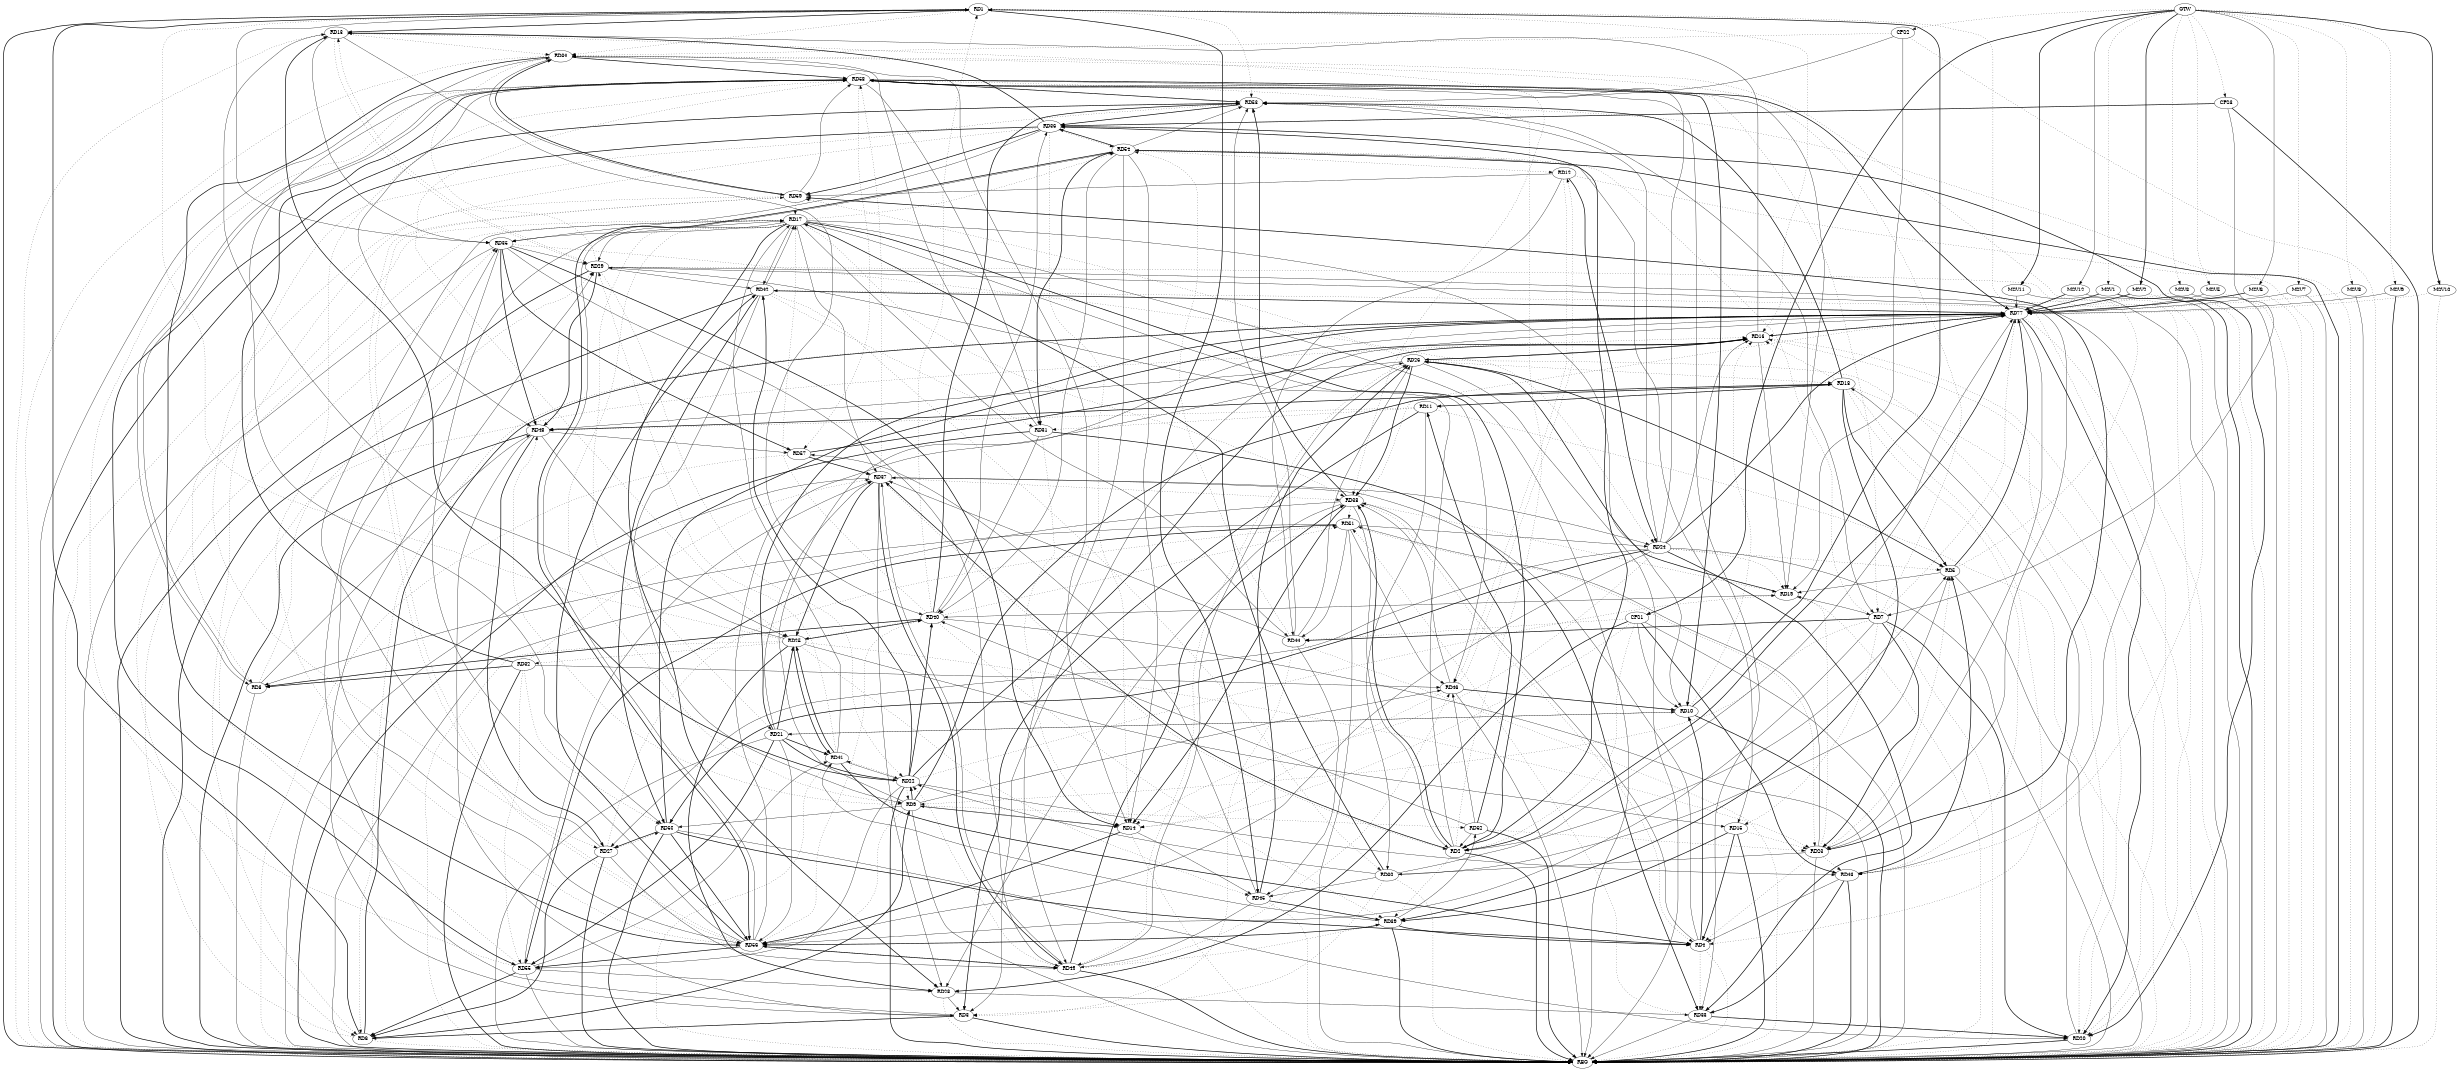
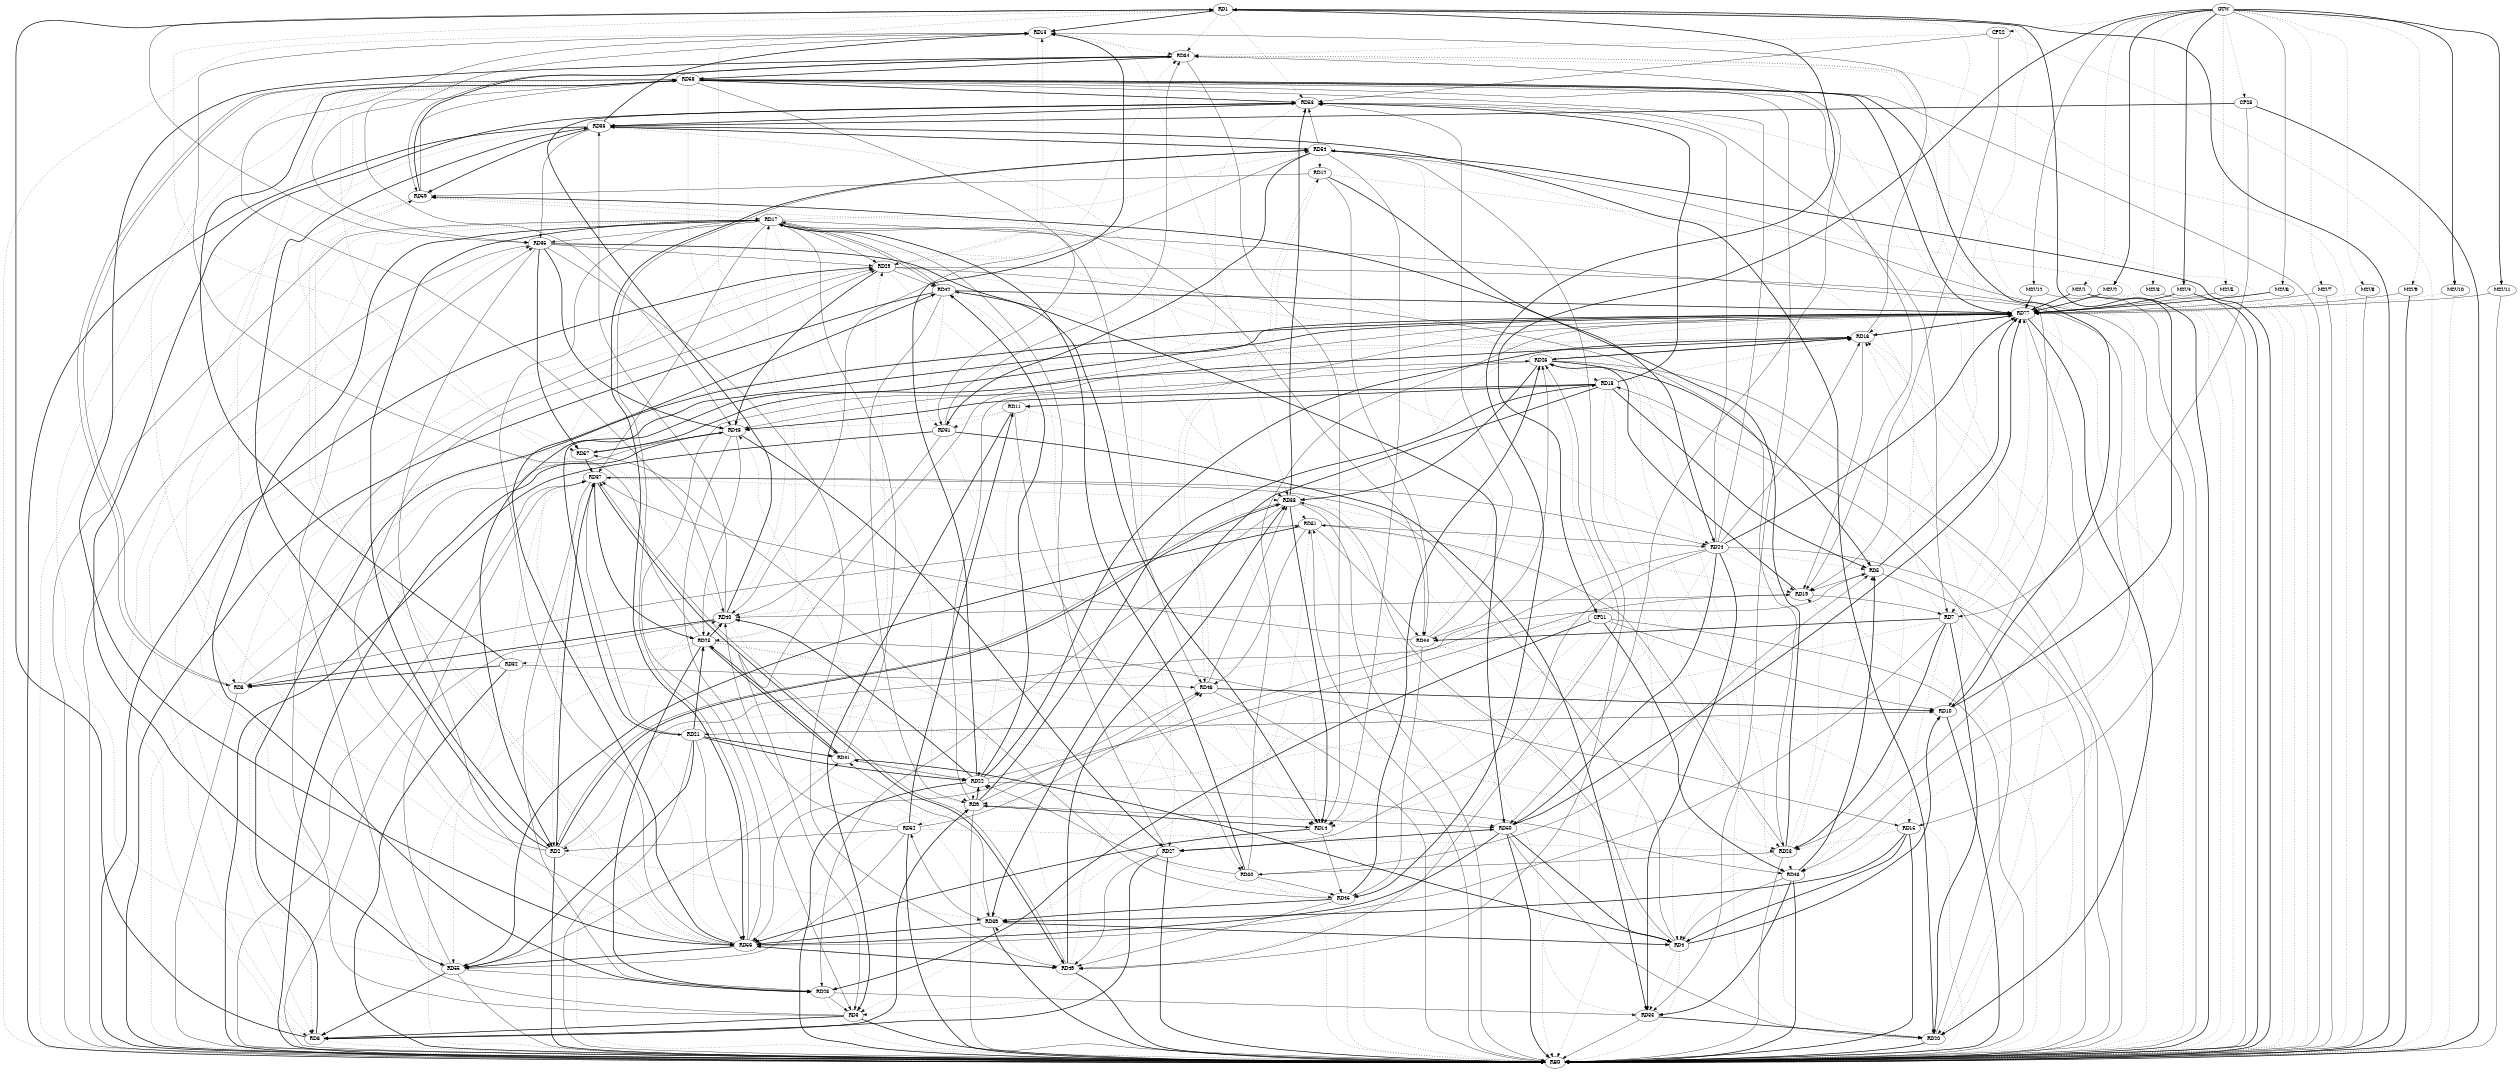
none -> (2184, 290)
(1341, 669) -> (1385, 672)
(765, 951) -> (709, 958)
